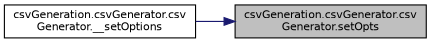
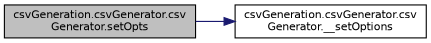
(210, 21) -> (210, 21)
